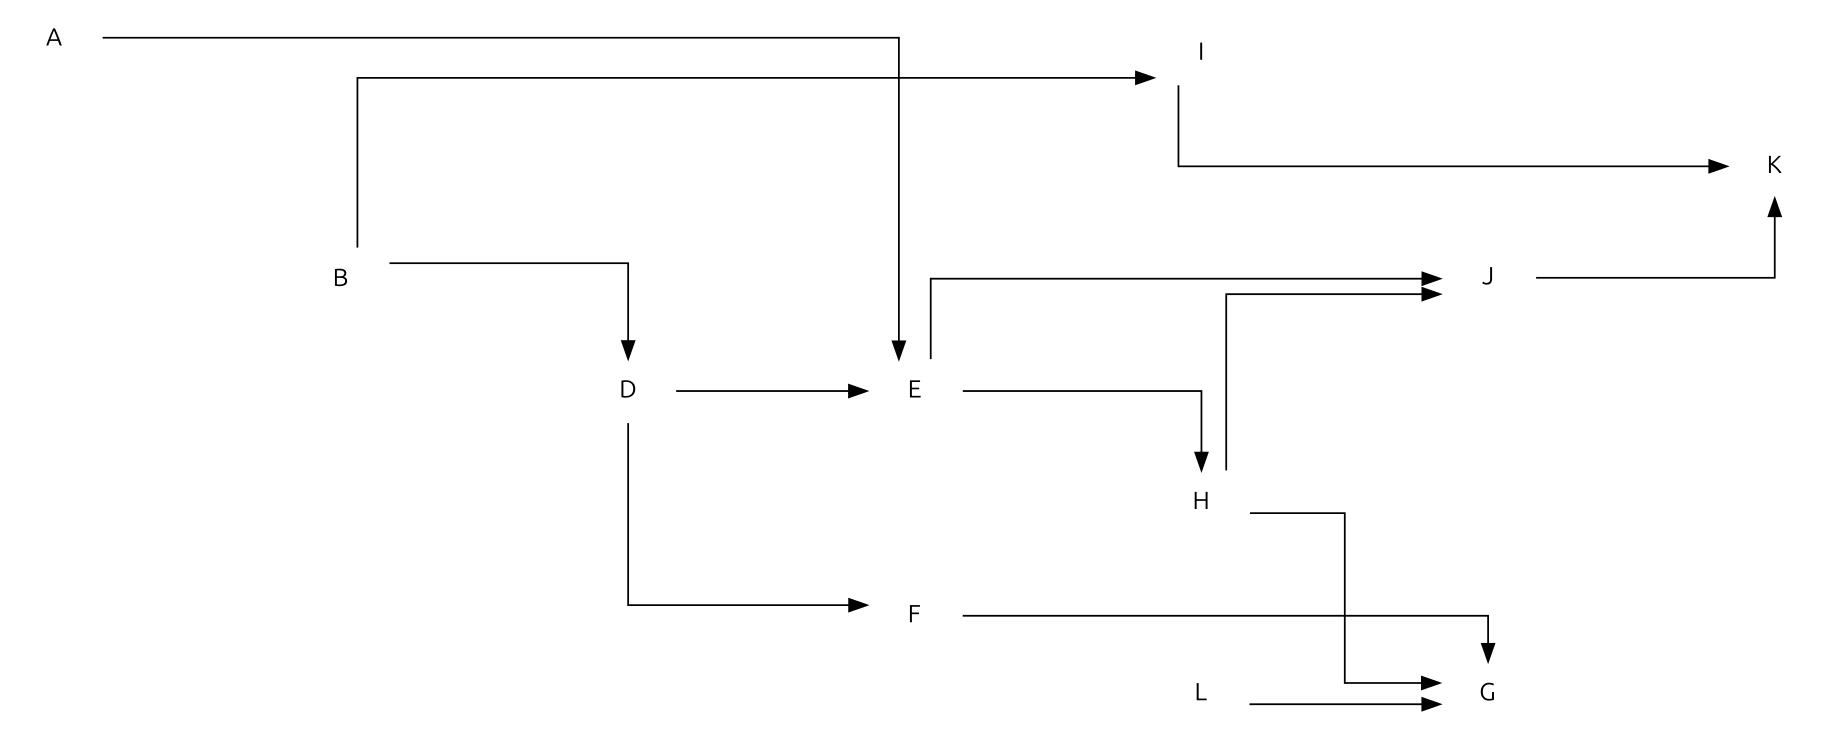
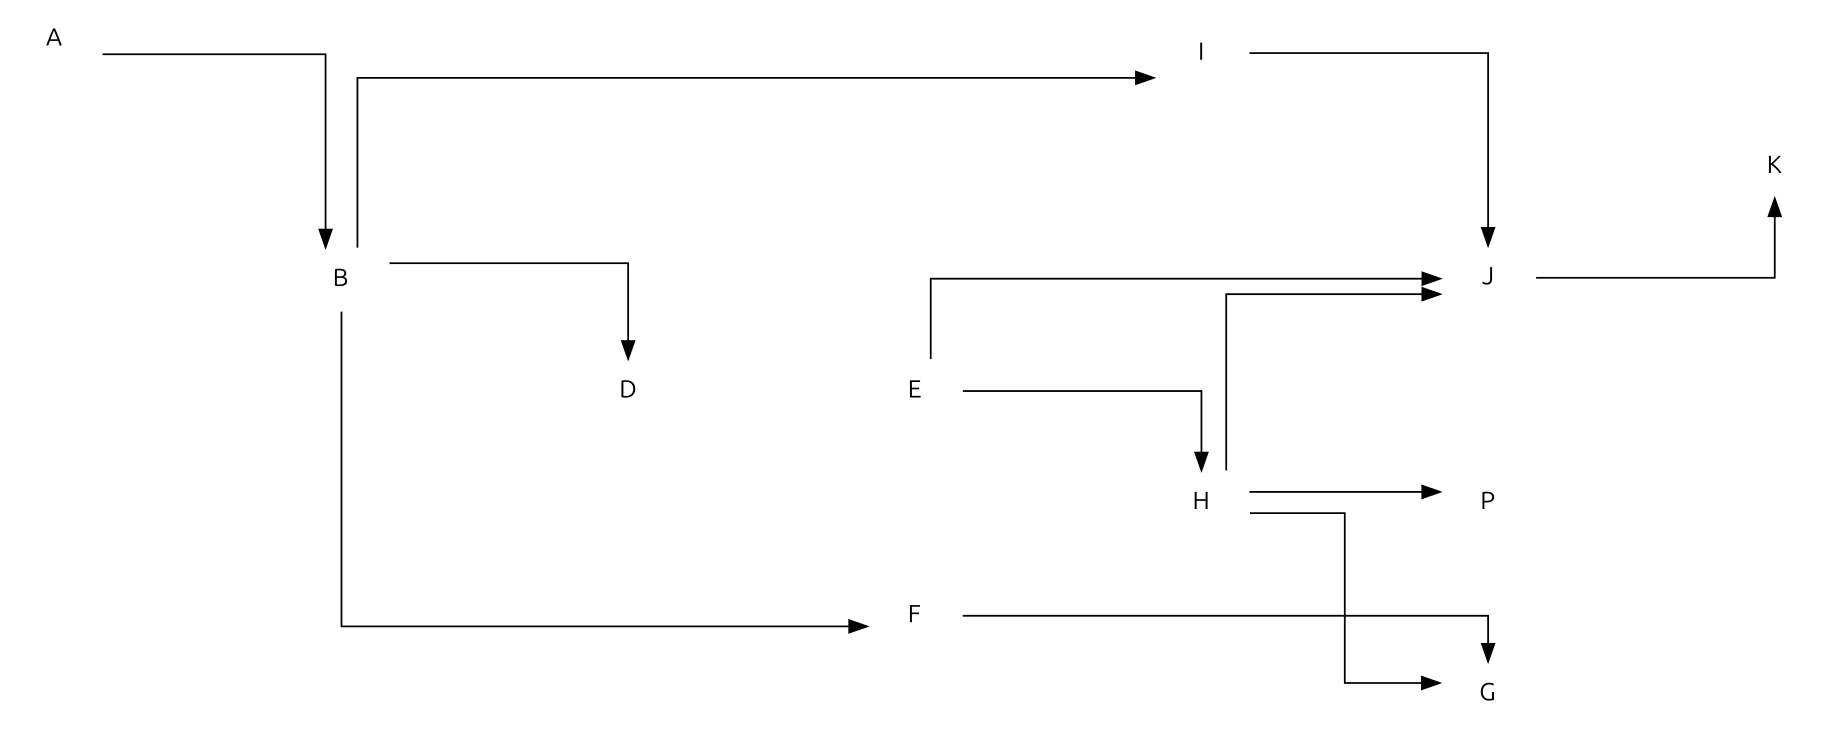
(653, 38) -> (302, 54)
(1403, 166) -> (1456, 53)
(763, 391) -> none
none -> (1488, 503)
(648, 605) -> (438, 626)
(1201, 694) -> none
